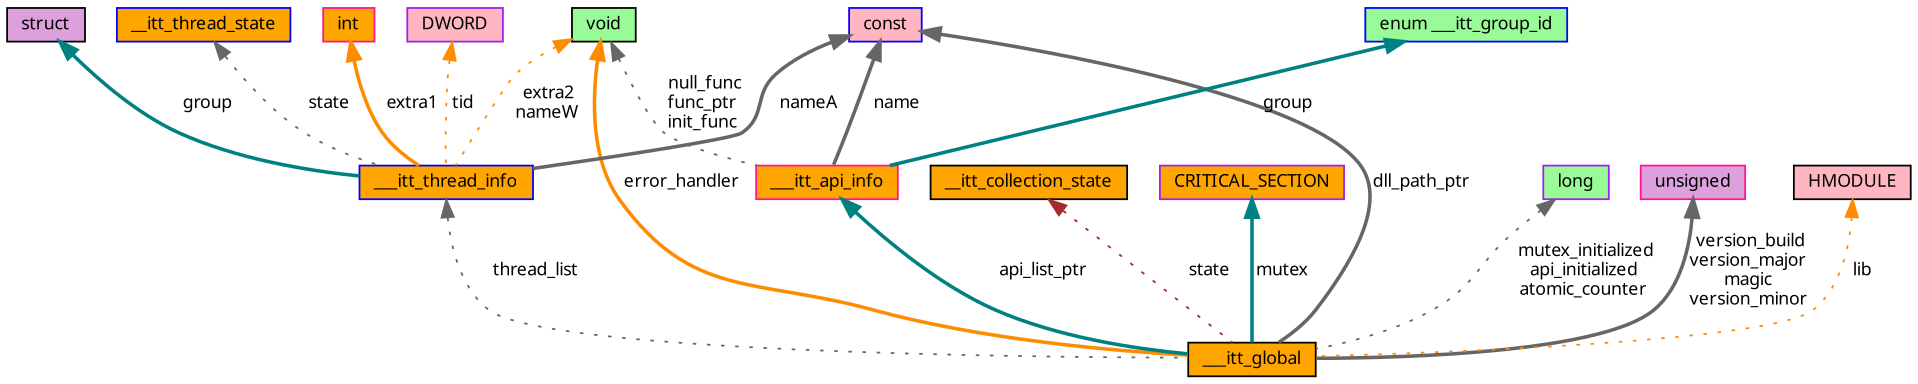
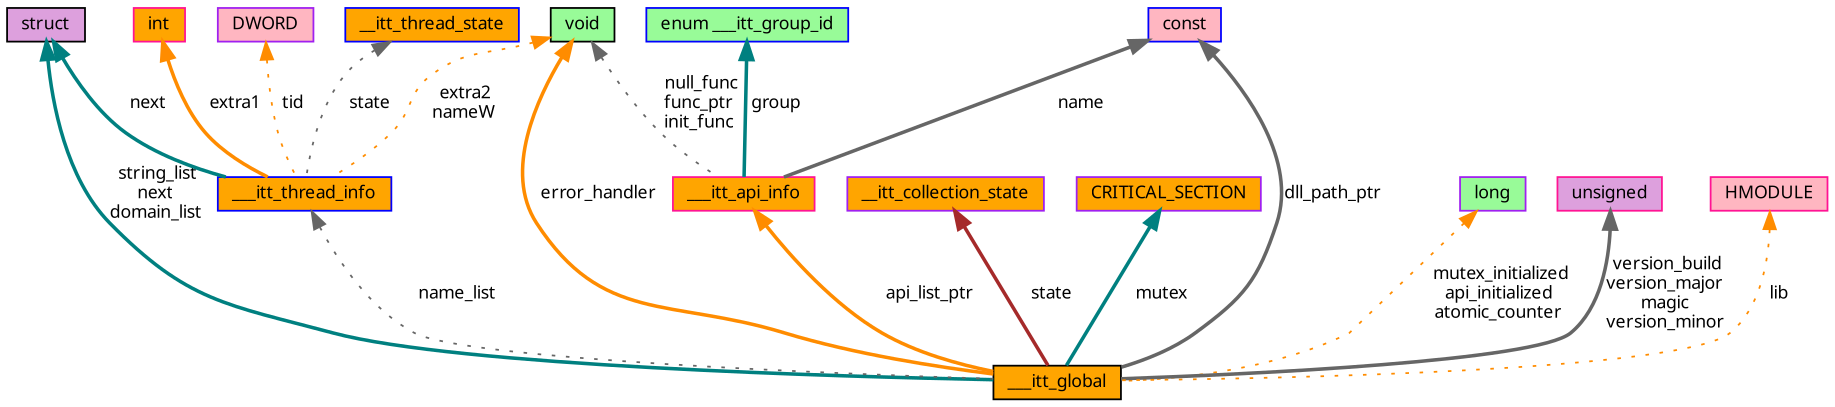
(206, 104) -> (146, 104)
(713, 140) -> none
(1029, 182) -> (946, 194)
(1852, 182) -> (1769, 194)
(534, 271) -> (455, 294)
(1148, 277) -> (1006, 296)
(1443, 303) -> (1314, 348)
(1008, 315) -> (865, 322)
none -> (420, 348)
